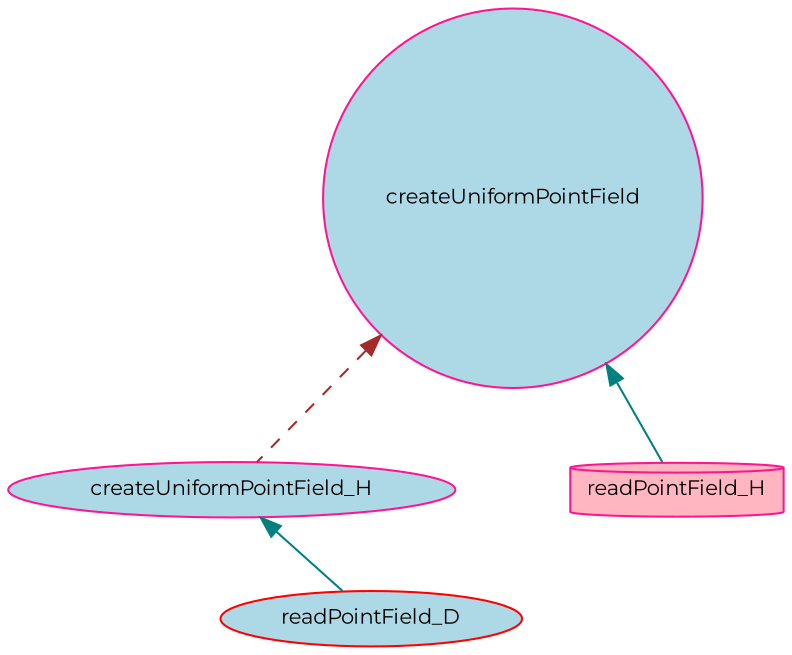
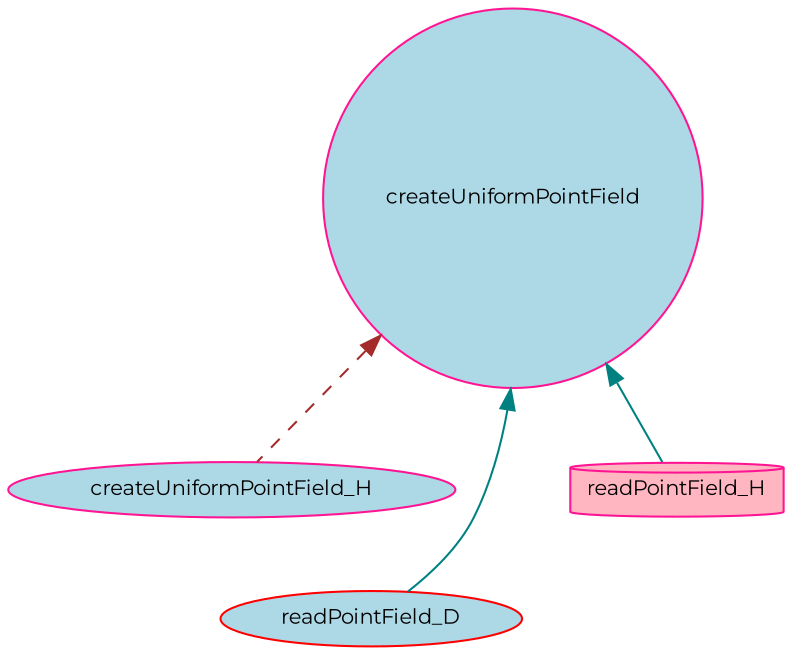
(309, 561) -> (477, 511)
